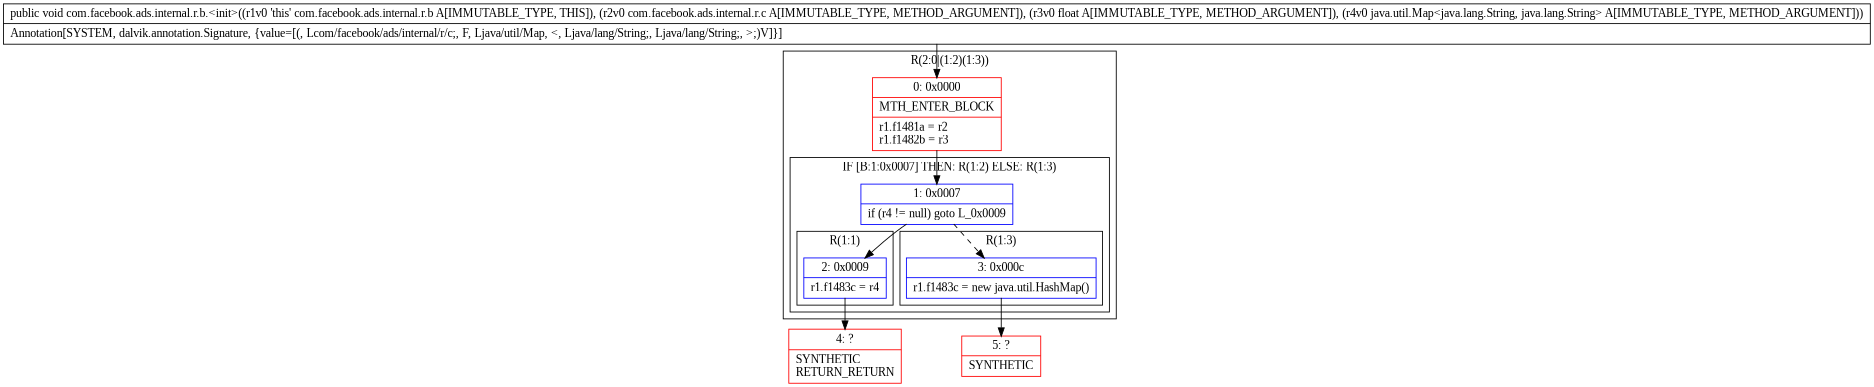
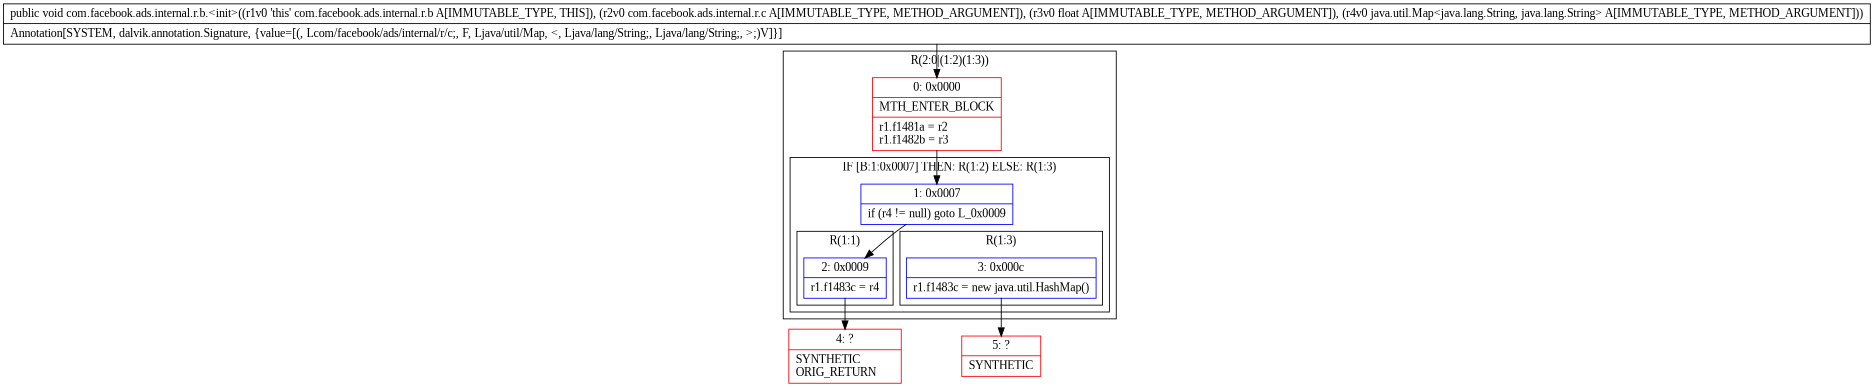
(966, 238) -> none
(845, 373) -> (836, 373)
